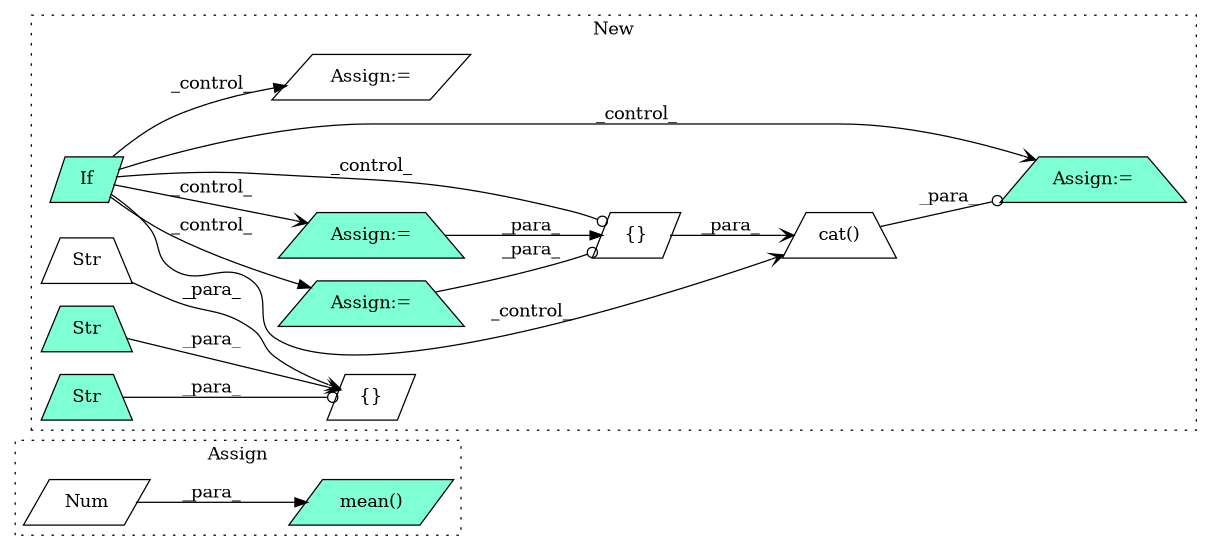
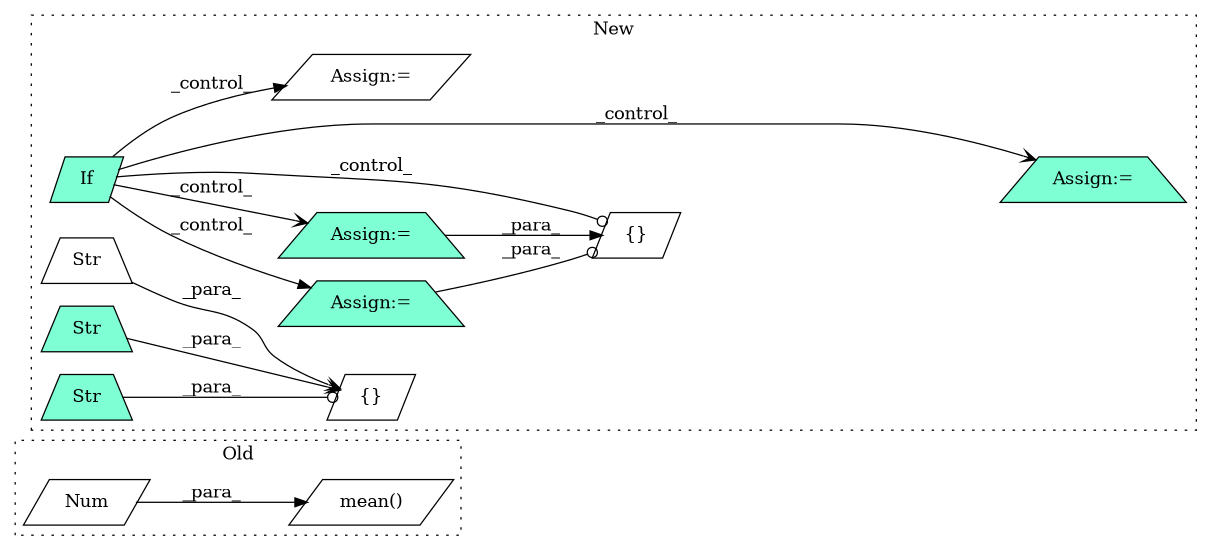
(839, 235) -> none
(238, 455) -> (238, 455)
(371, 502) -> (371, 502)
